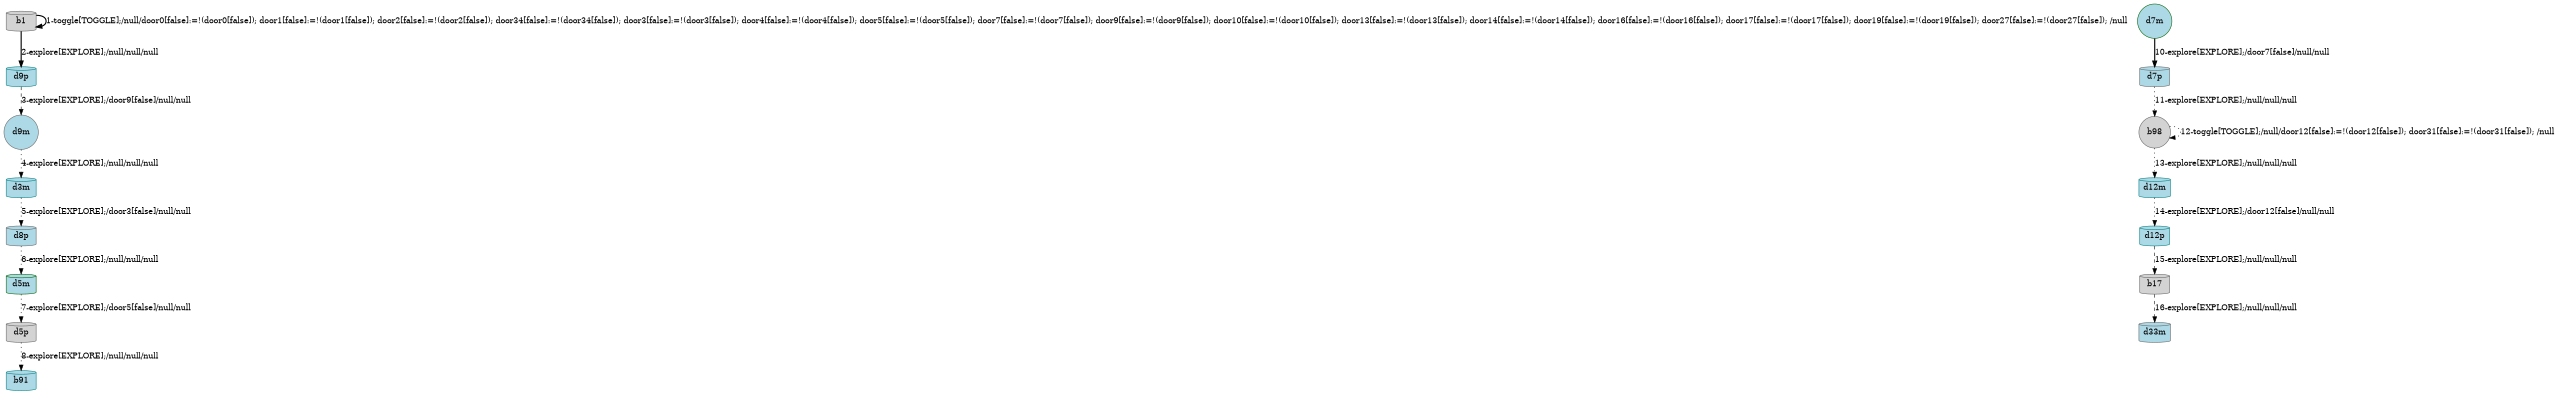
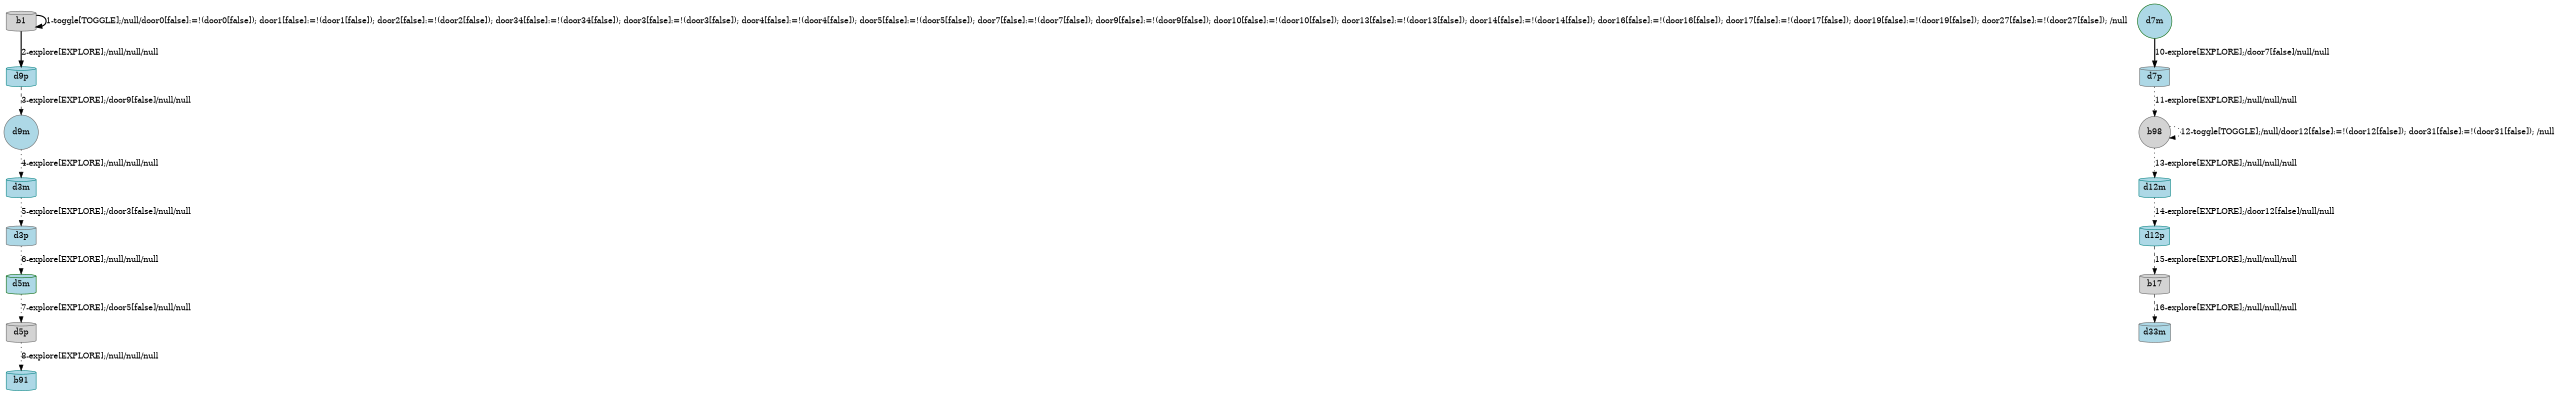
(21, 236) -> (21, 236)
